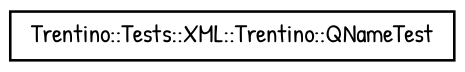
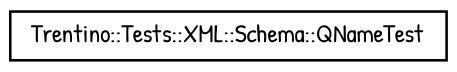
(232, 36) -> (228, 36)
